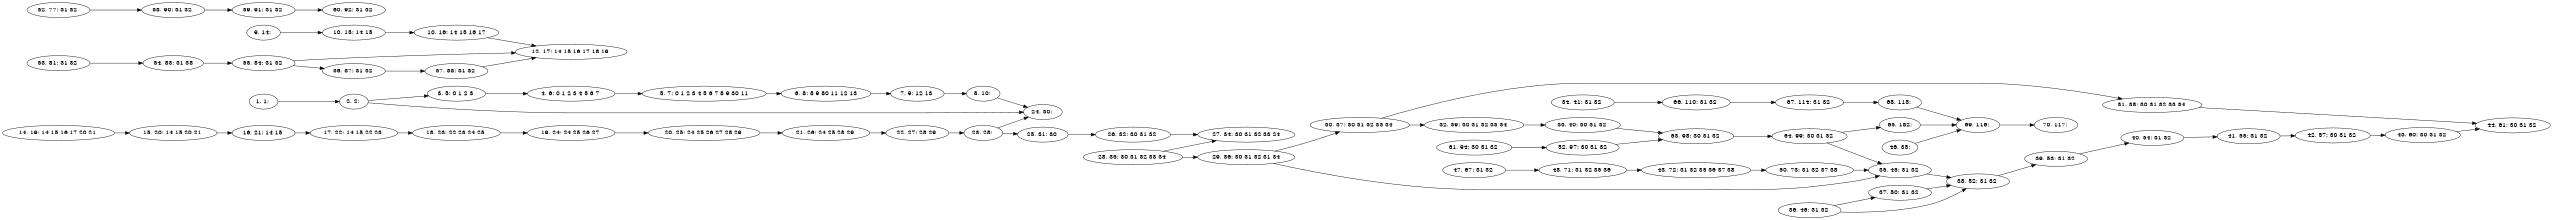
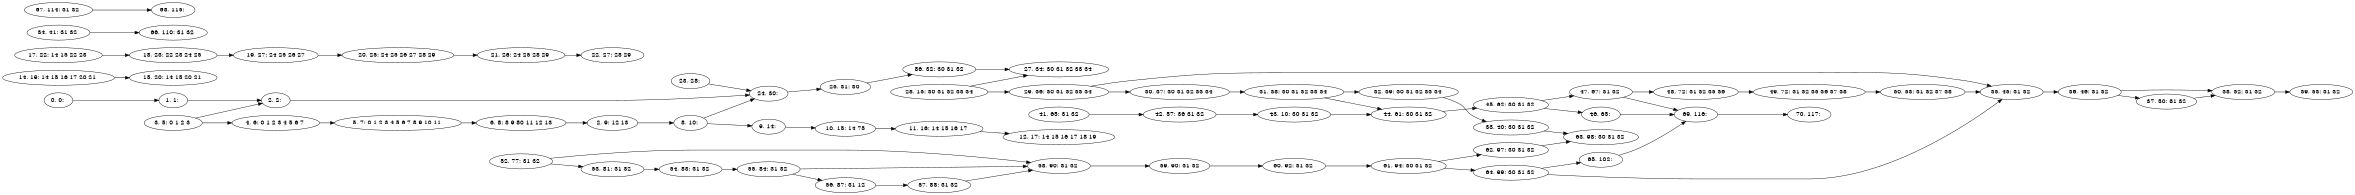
(264, 10) -> (1180, 166)
(354, 33) -> (845, 129)
(456, 33) -> (939, 129)
(403, 56) -> (912, 168)
(173, 63) -> (691, 169)
(507, 63) -> (997, 176)
(354, 71) -> (845, 185)
(704, 94) -> (398, 123)
(917, 94) -> (612, 123)
(396, 98) -> (227, 111)
none -> (58, 100)
(1751, 102) -> none
none -> (1511, 105)
(1937, 113) -> (1649, 103)
none -> (727, 125)
(1415, 125) -> (1349, 92)
(1900, 125) -> (1601, 160)
(264, 133) -> none
(571, 133) -> (276, 55)
(954, 133) -> none
(1008, 134) -> (802, 91)
(1133, 135) -> (939, 69)
(1246, 135) -> (1059, 69)
(2333, 135) -> (1180, 115)
(2423, 135) -> (1294, 115)
(1751, 136) -> (1458, 169)
(2249, 136) -> (1059, 115)
(2152, 138) -> none
(1583, 148) -> (1511, 150)
(1900, 148) -> (1601, 115)
(1133, 157) -> (939, 92)
(1246, 157) -> (1059, 92)
none -> (565, 165)
none -> (1346, 166)
(1583, 170) -> (1696, 92)
(1696, 170) -> (1809, 92)
(1810, 170) -> (1923, 92)
(1937, 175) -> (2049, 92)
(1900, 193) -> (2166, 102)
